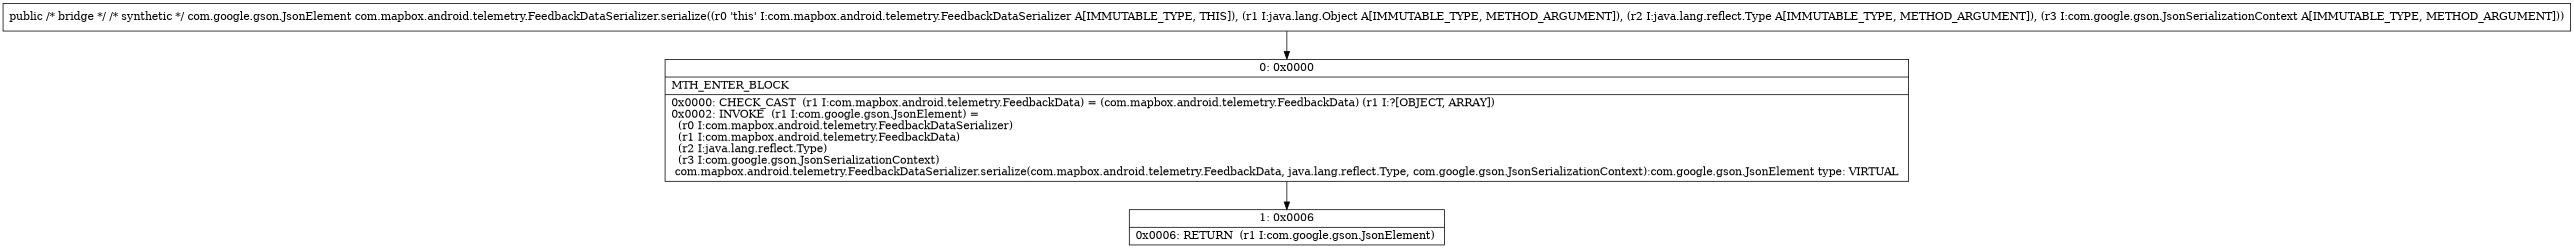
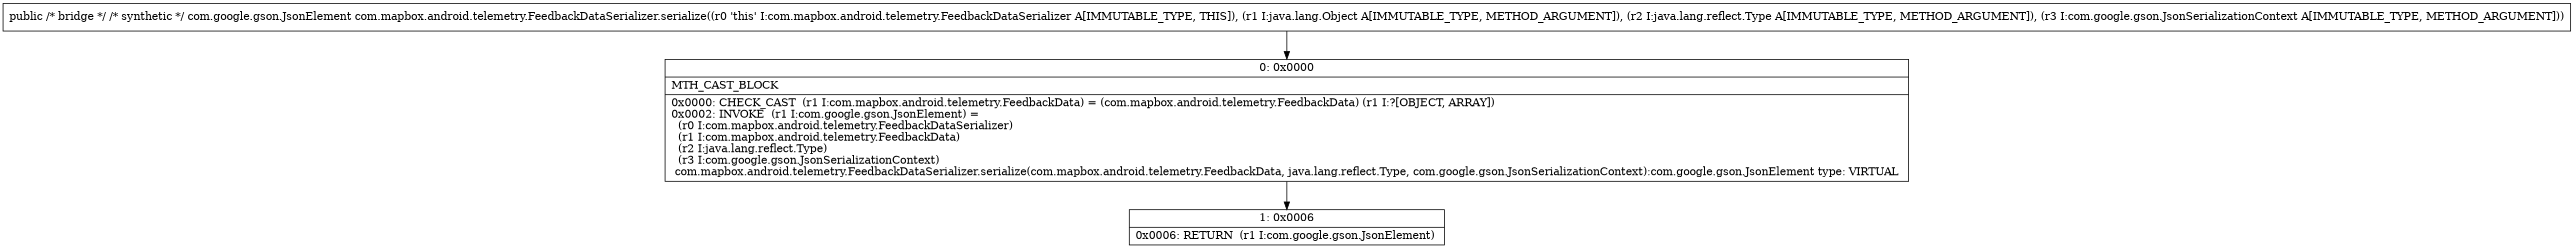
(730, 85) -> (725, 85)
